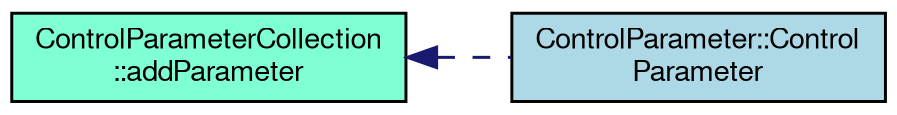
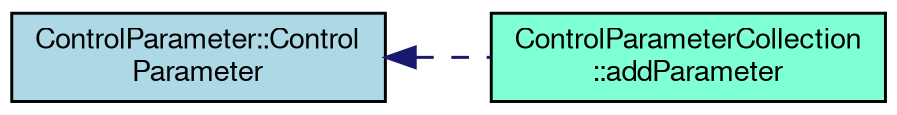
(474, 57) -> (454, 57)
